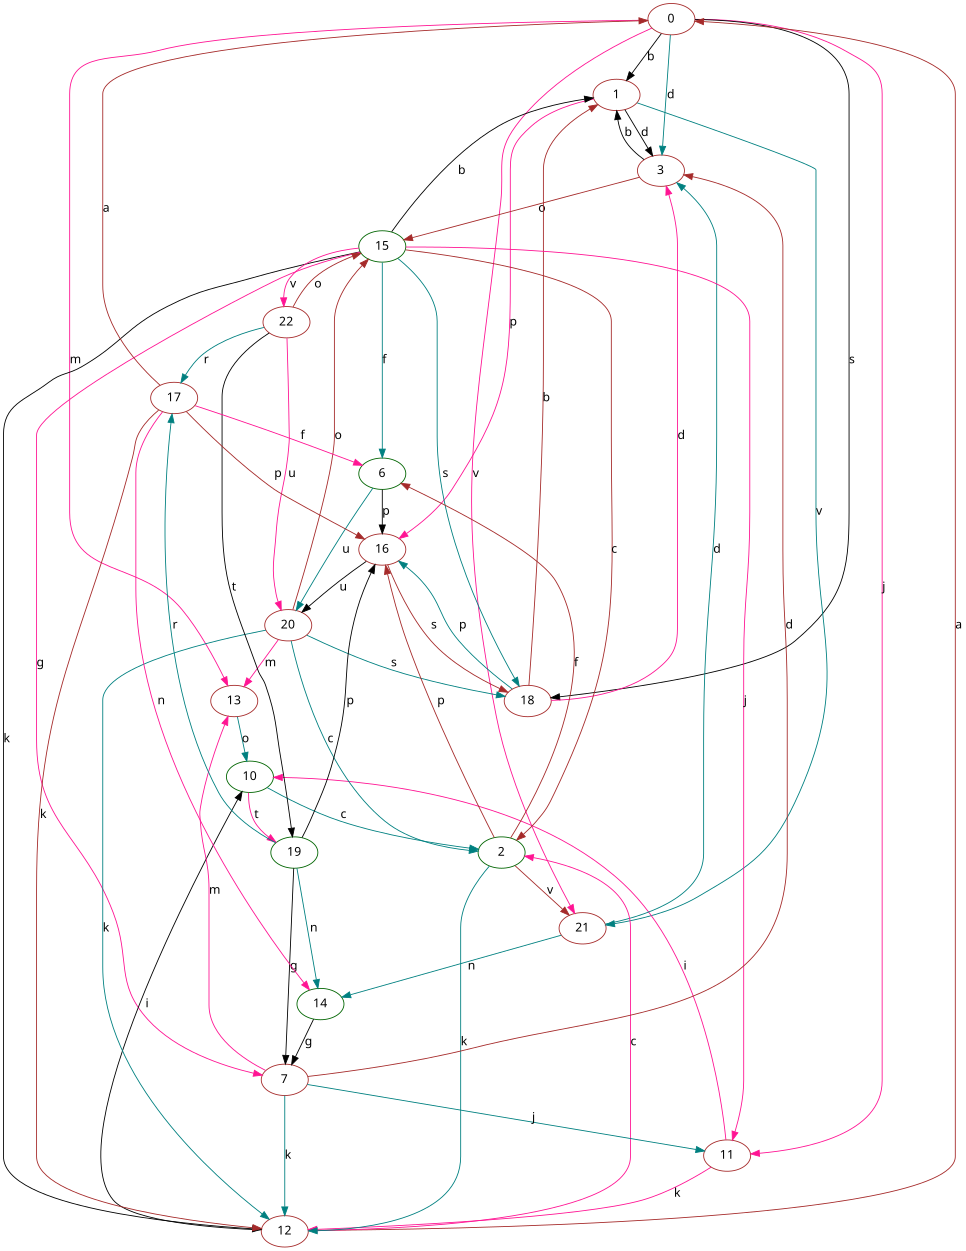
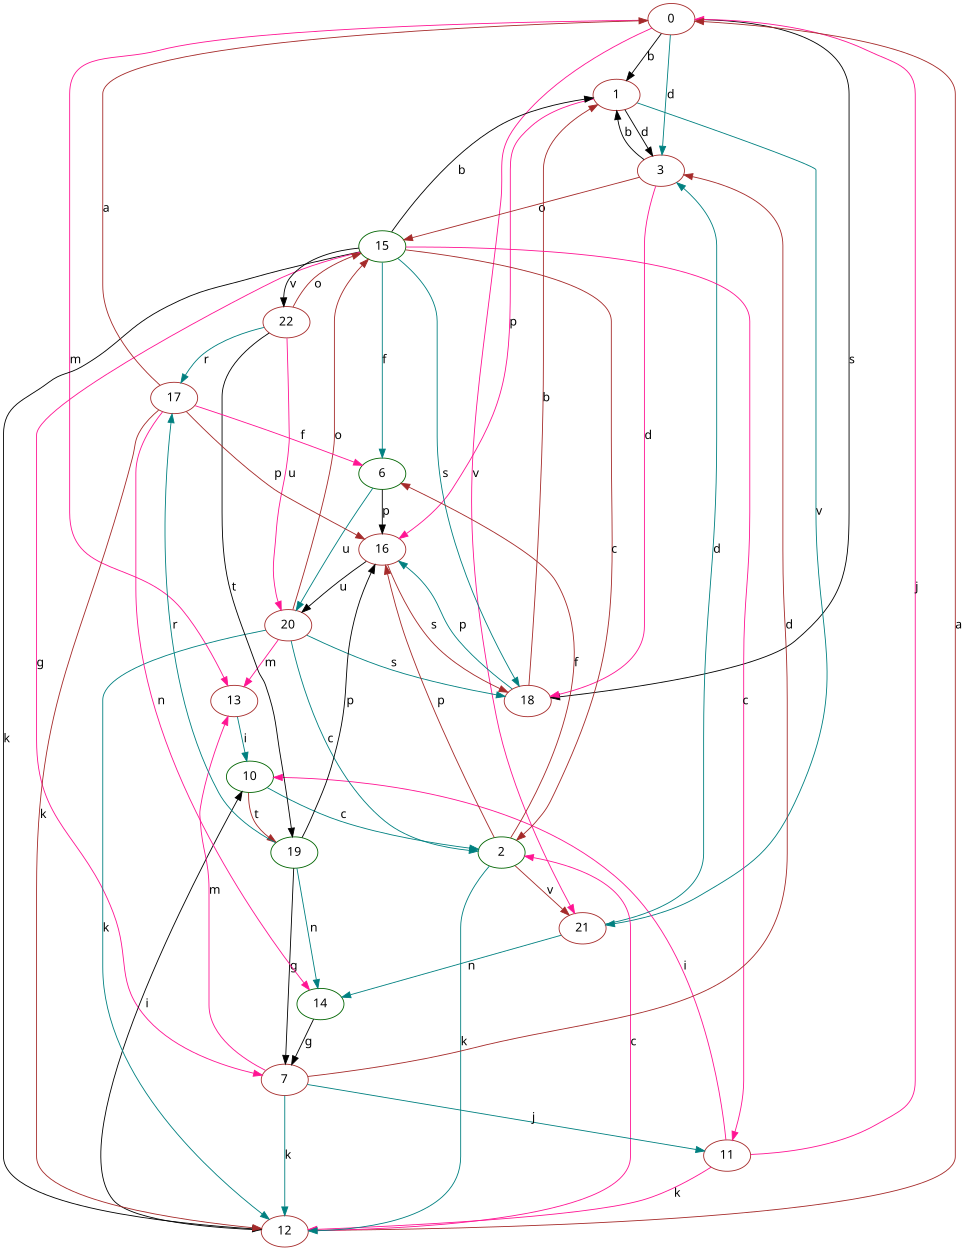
(312, 261) -> (312, 261)
(678, 491) -> (644, 464)
(882, 557) -> (915, 565)
(745, 701) -> (745, 701)
(246, 739) -> (246, 739)
(253, 818) -> (253, 818)
